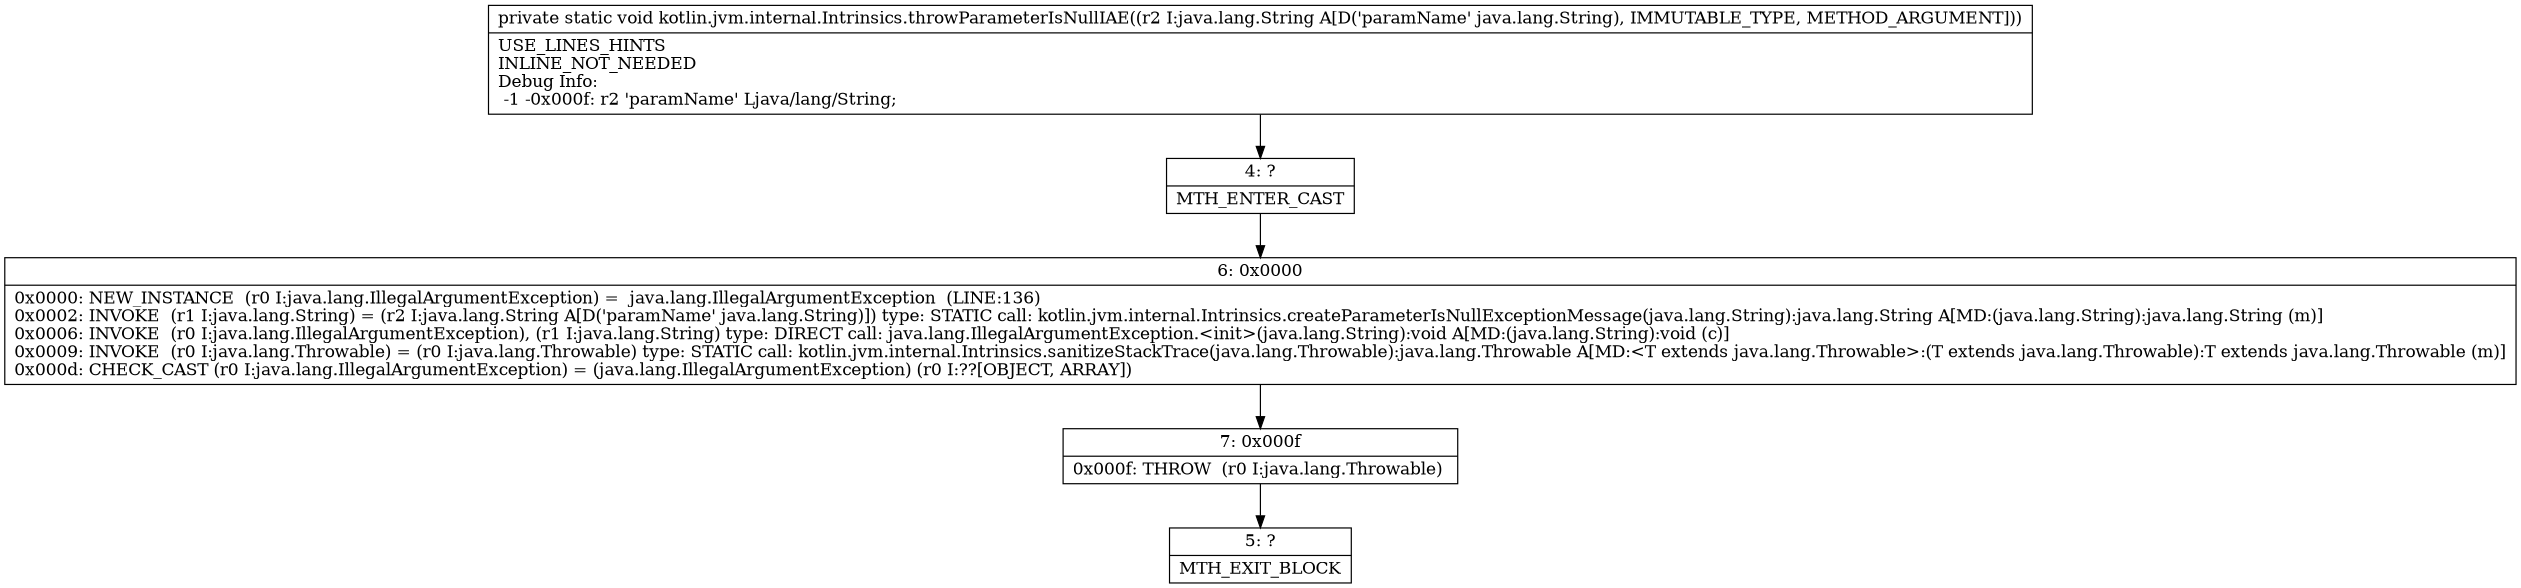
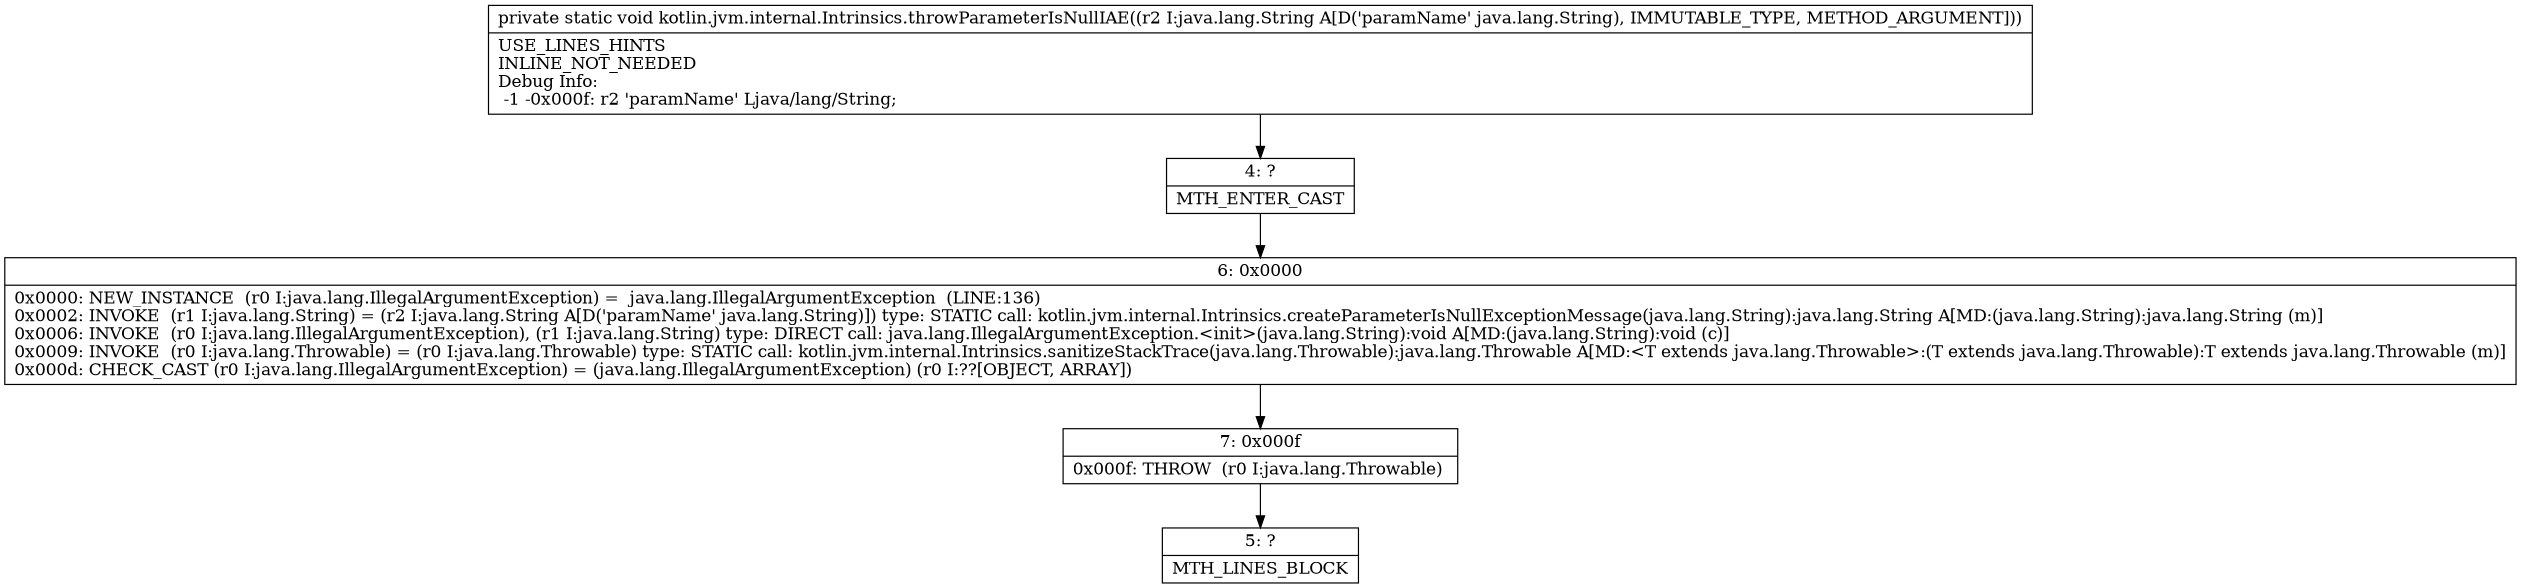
(1260, 569) -> (1260, 569)
